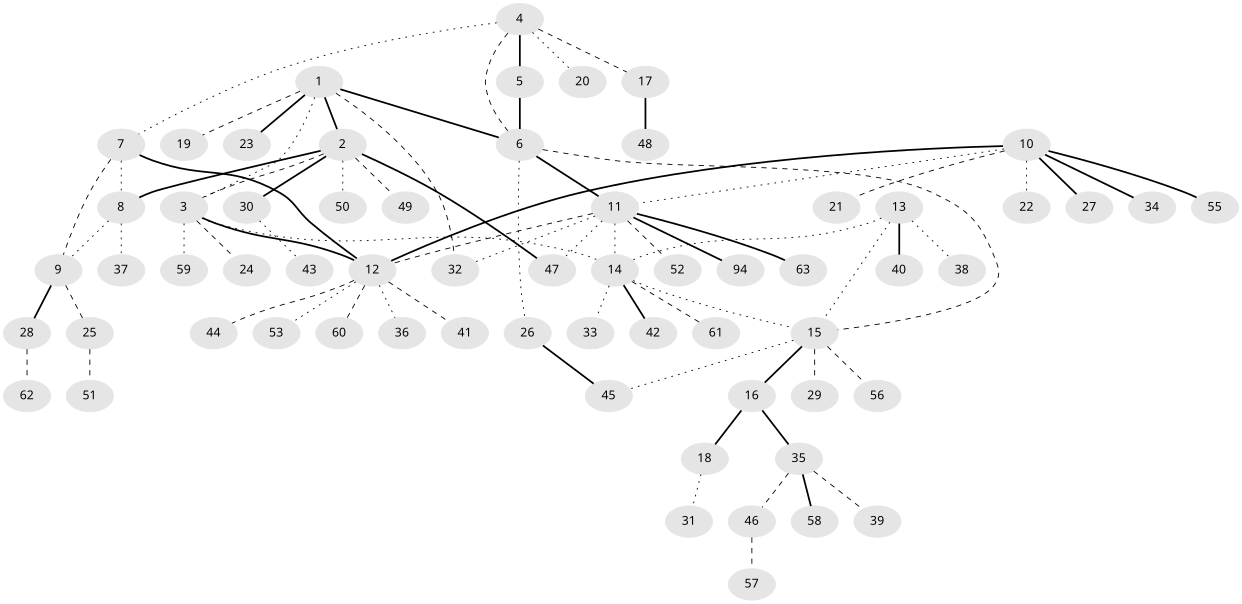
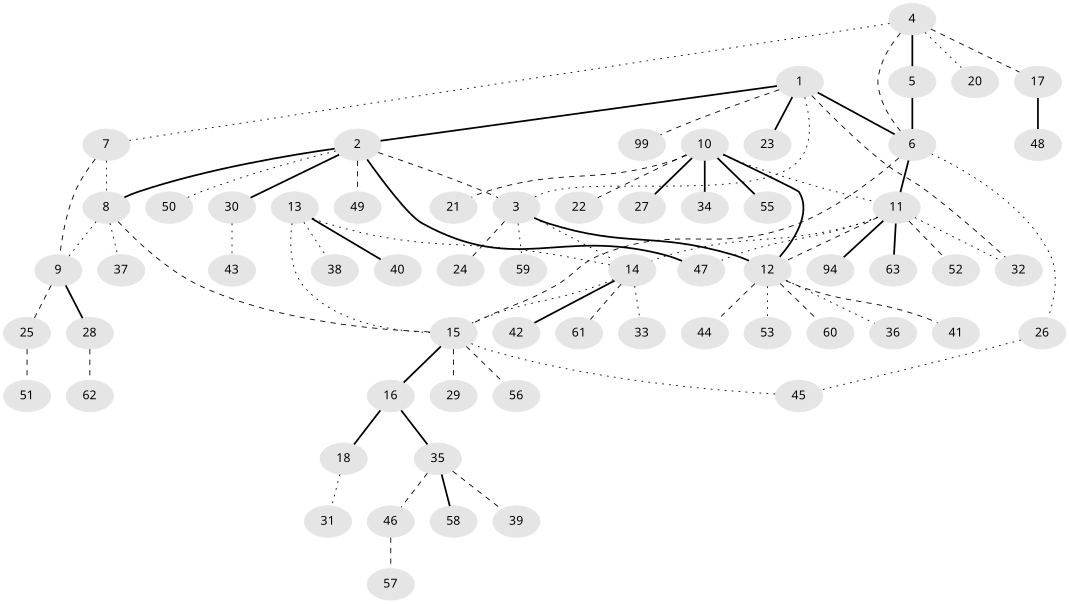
(184, 145) -> (642, 145)
(1027, 176) -> (642, 176)
(260, 183) -> none
none -> (262, 308)
(568, 365) -> (921, 366)
